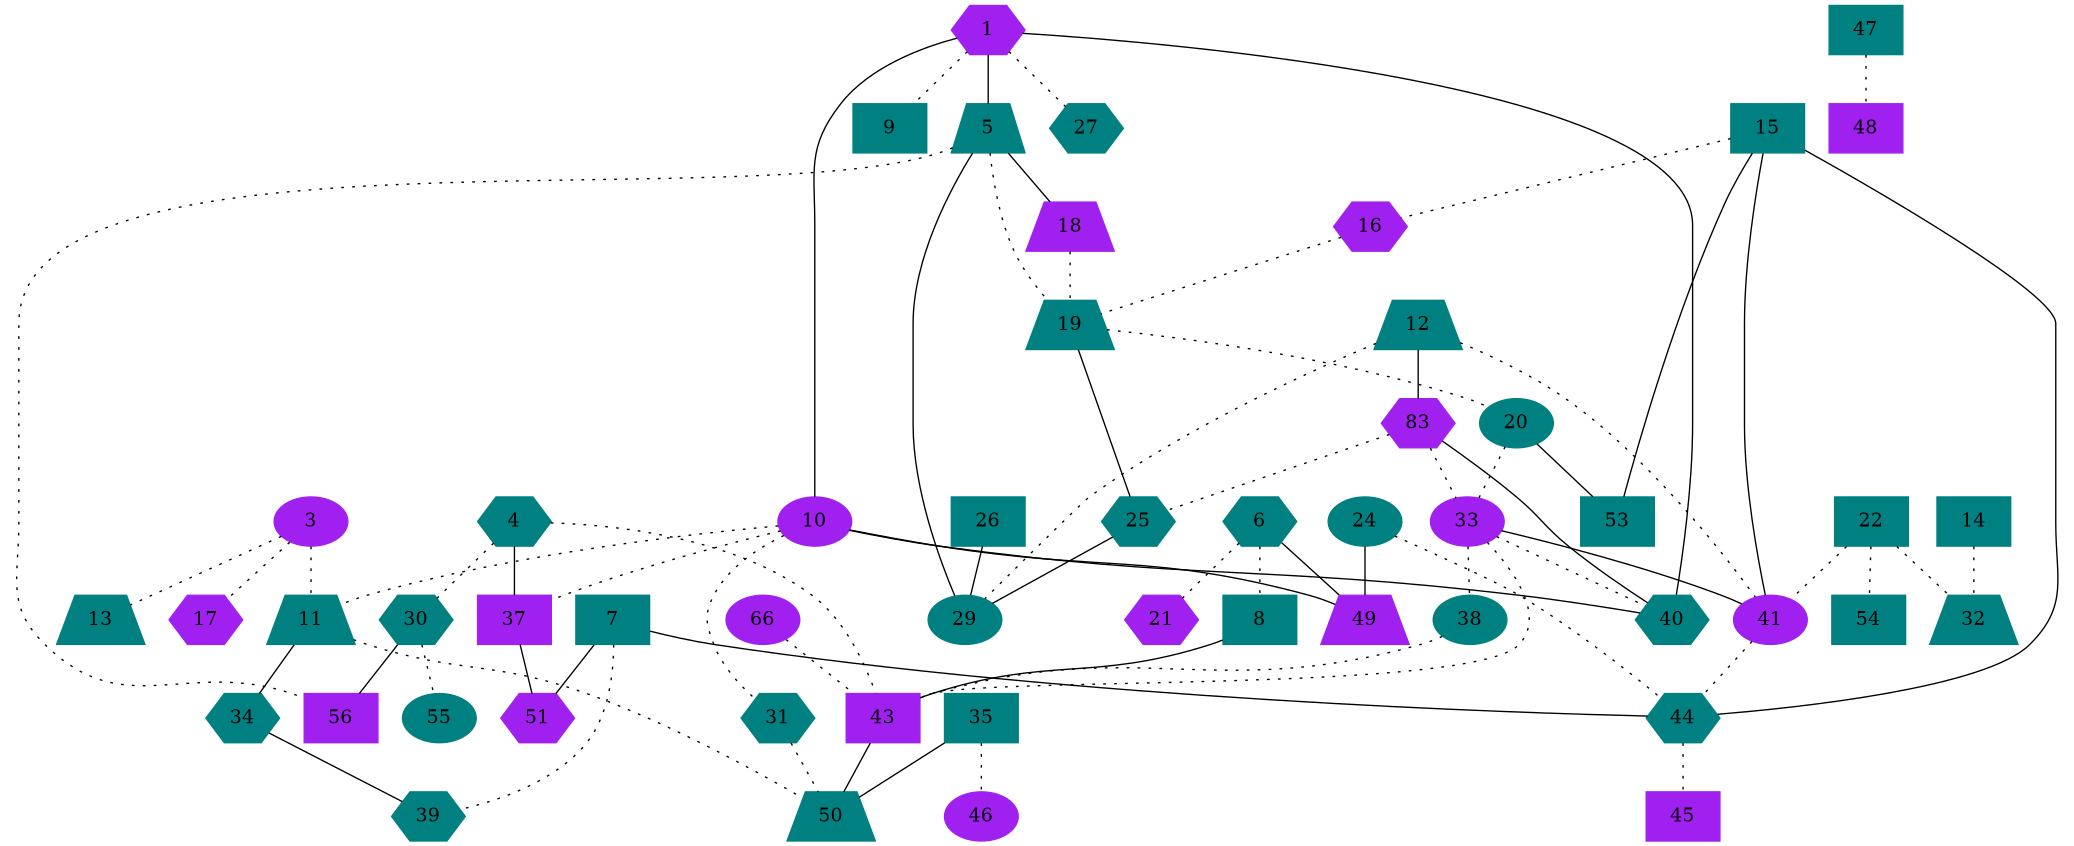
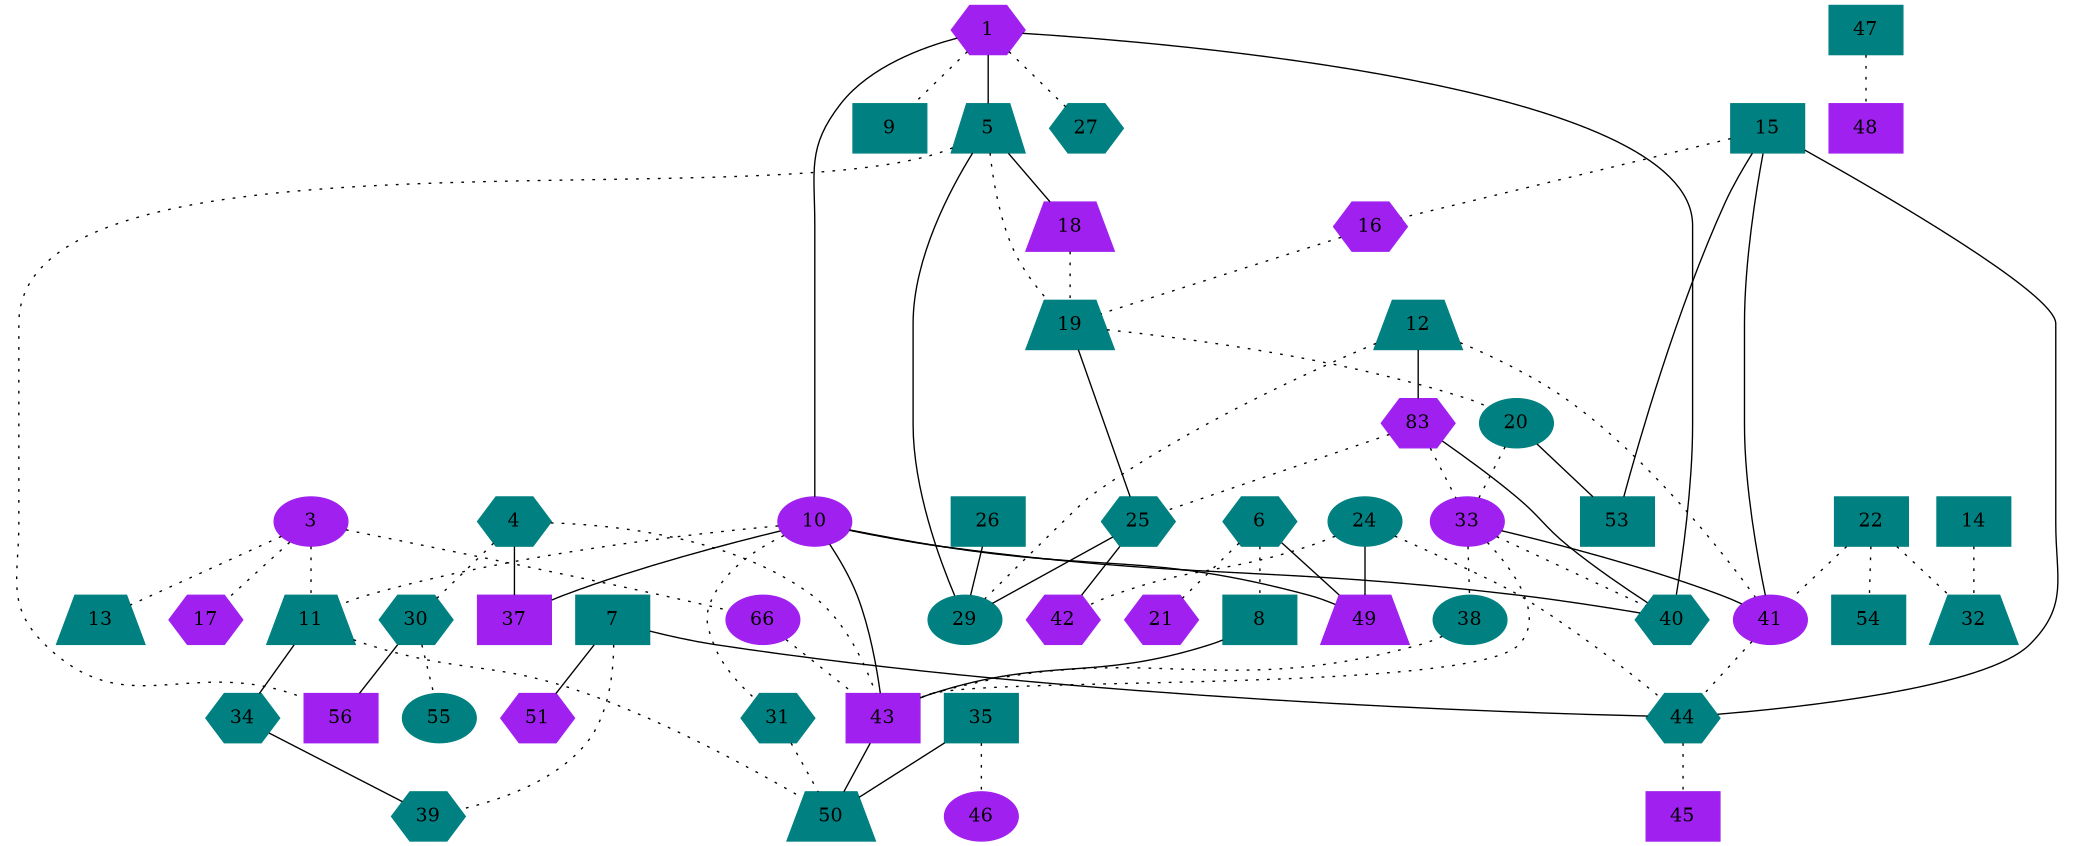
(665, 562) -> (665, 562)
none -> (538, 569)
none -> (864, 616)
none -> (1063, 620)
(525, 667) -> none
